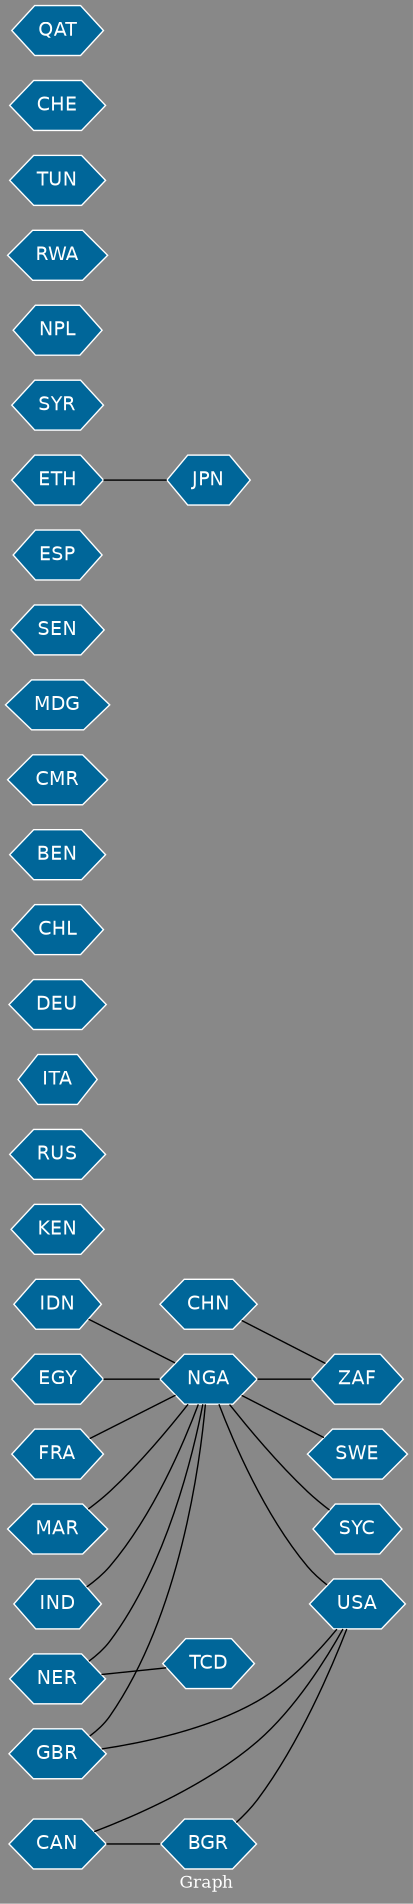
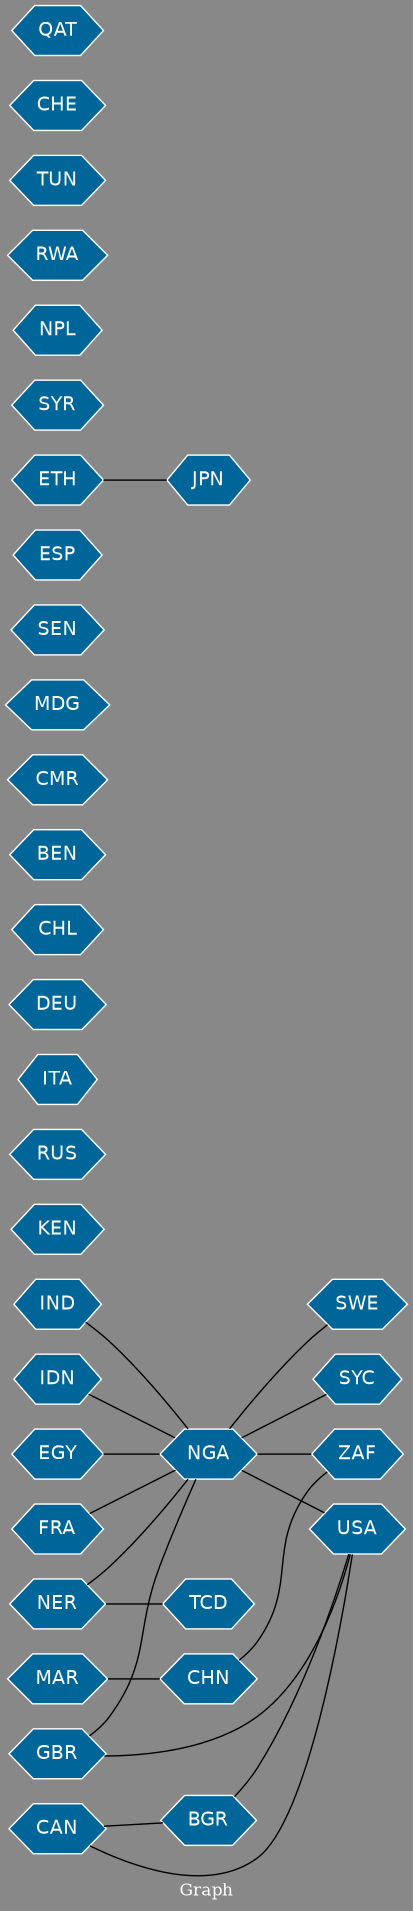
(141, 1460) -> (140, 1679)
